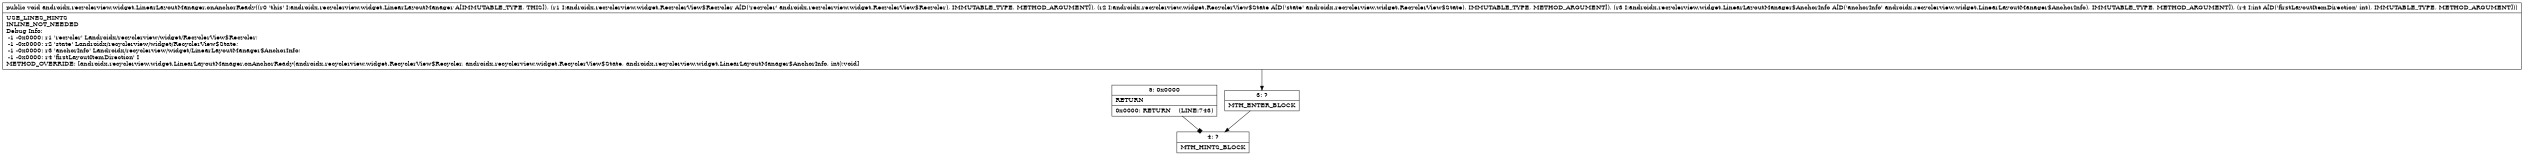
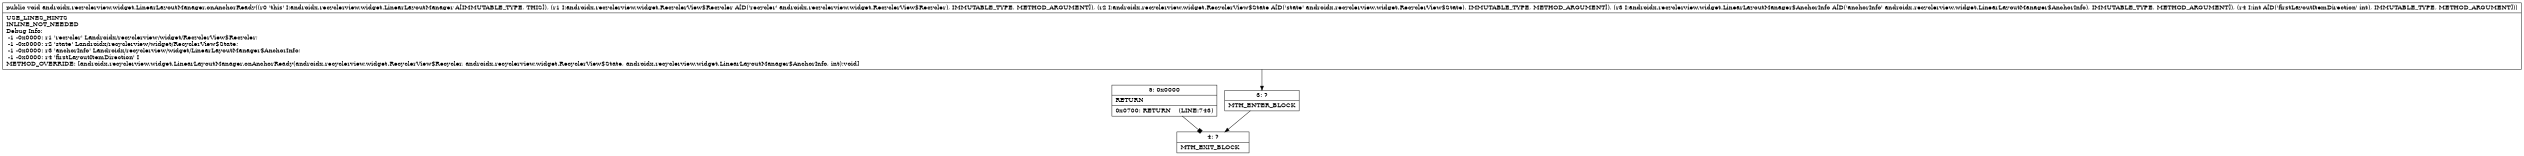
(1164, 111) -> (1164, 111)
(1213, 147) -> (1210, 147)
